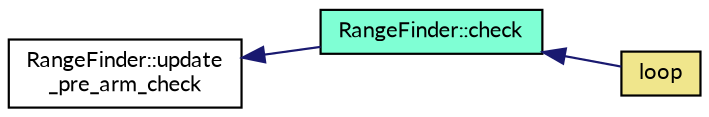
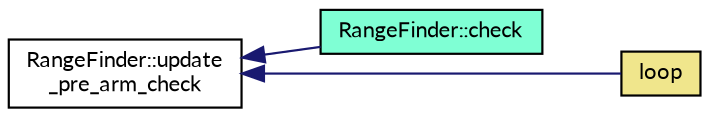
(593, 61) -> (443, 74)
